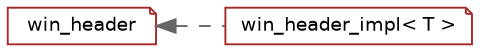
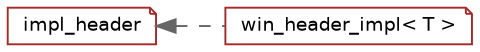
(82, 26) -> (82, 26)
